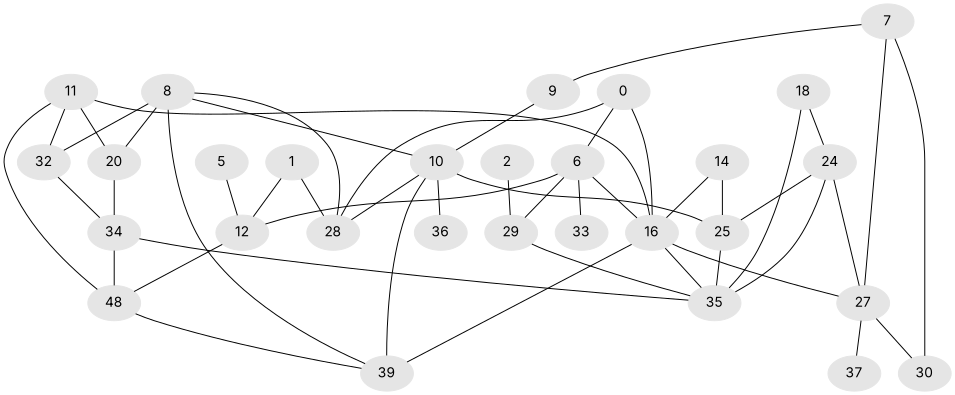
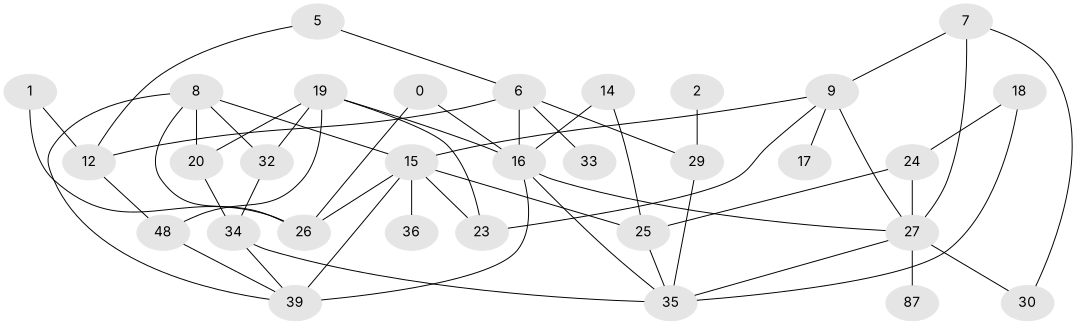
(71, 92) -> (321, 92)
(601, 127) -> (418, 57)
(437, 162) -> (412, 162)
none -> (805, 162)
none -> (868, 164)
(333, 233) -> (304, 233)
none -> (482, 233)
(793, 246) -> (791, 268)
(114, 268) -> (264, 268)
(854, 374) -> (912, 303)
